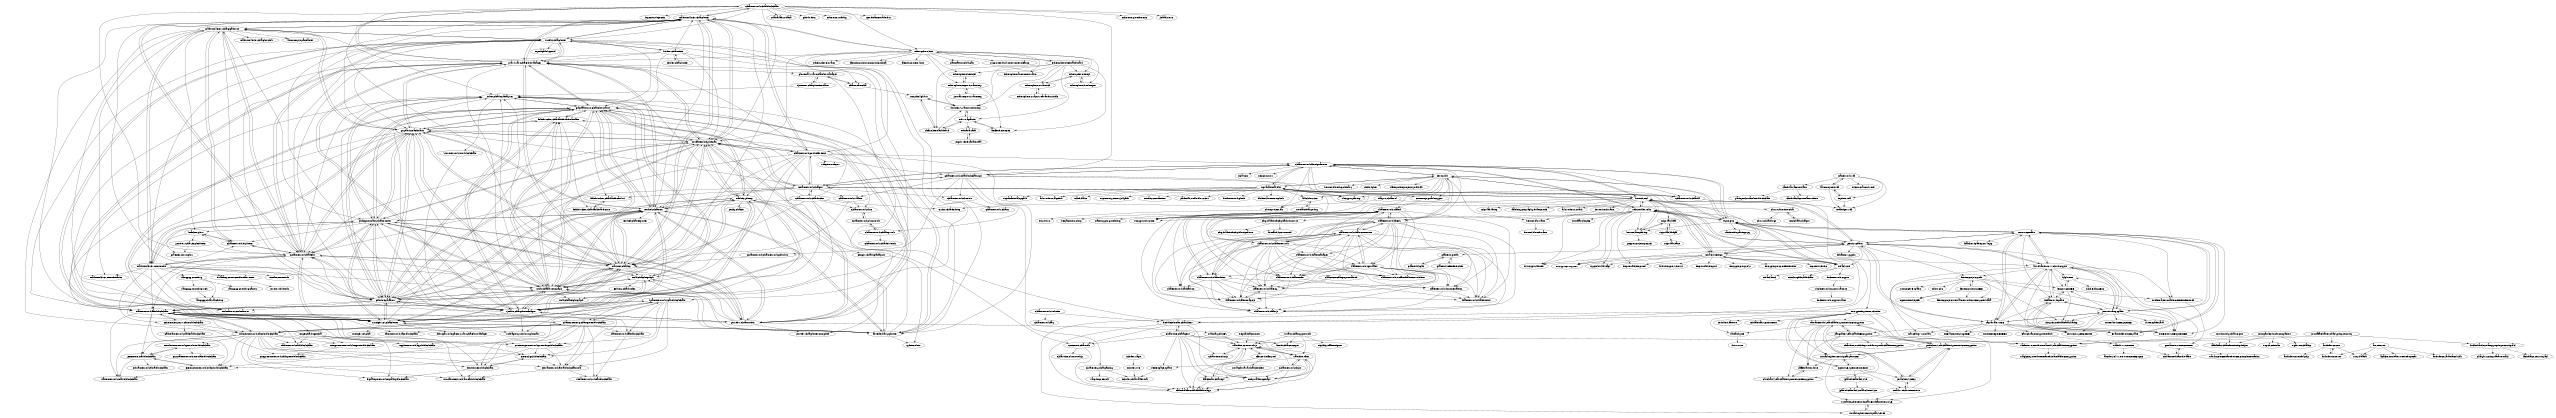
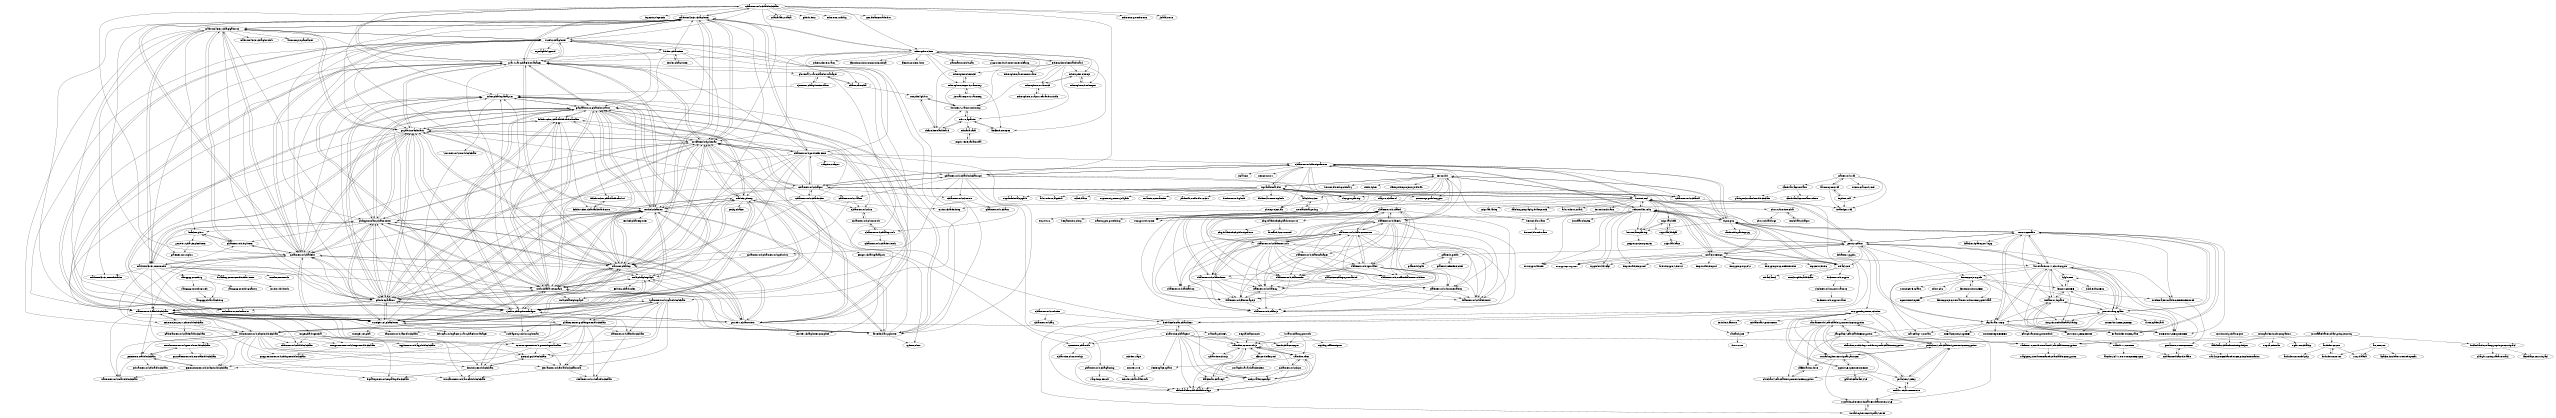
(712, 193) -> (699, 135)
(1155, 198) -> (1155, 198)
(1415, 203) -> (1403, 243)
(539, 345) -> (539, 345)
(2447, 357) -> none
(1099, 368) -> (1099, 368)
(1858, 391) -> none
